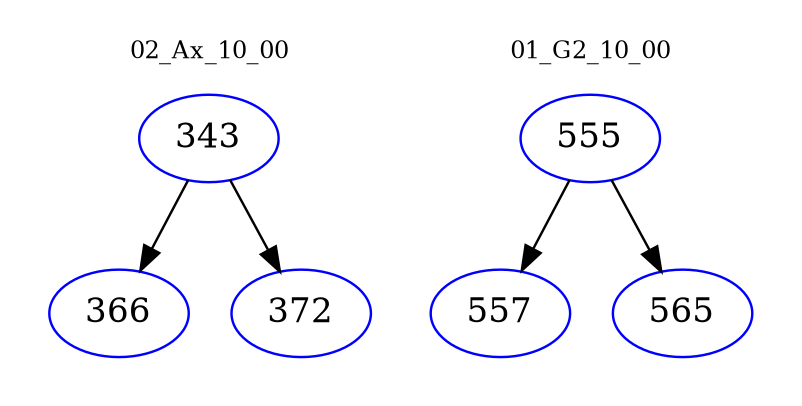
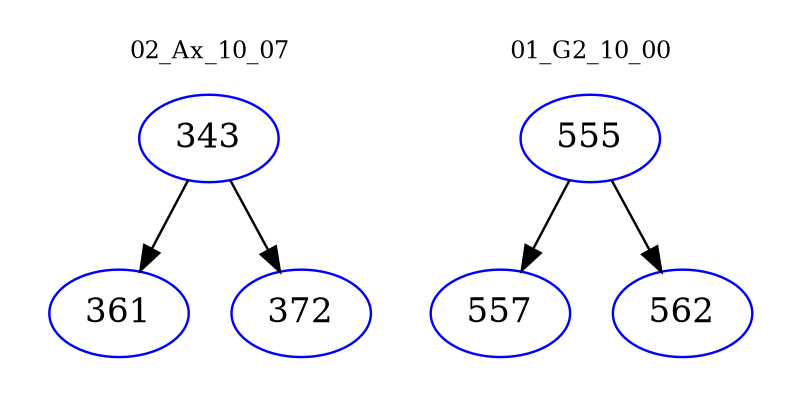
(210, 52) -> (210, 52)
(119, 313) -> (119, 313)
(683, 313) -> (683, 313)
